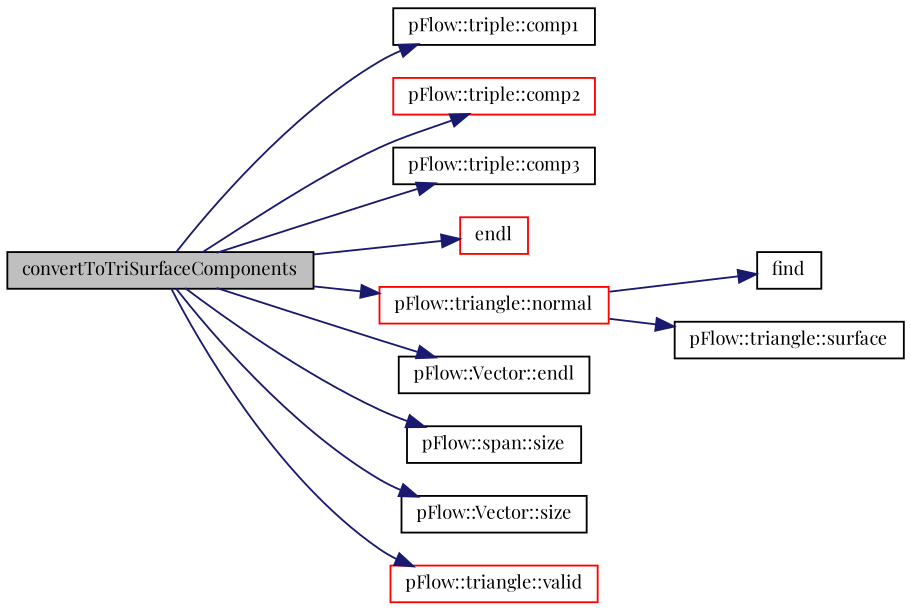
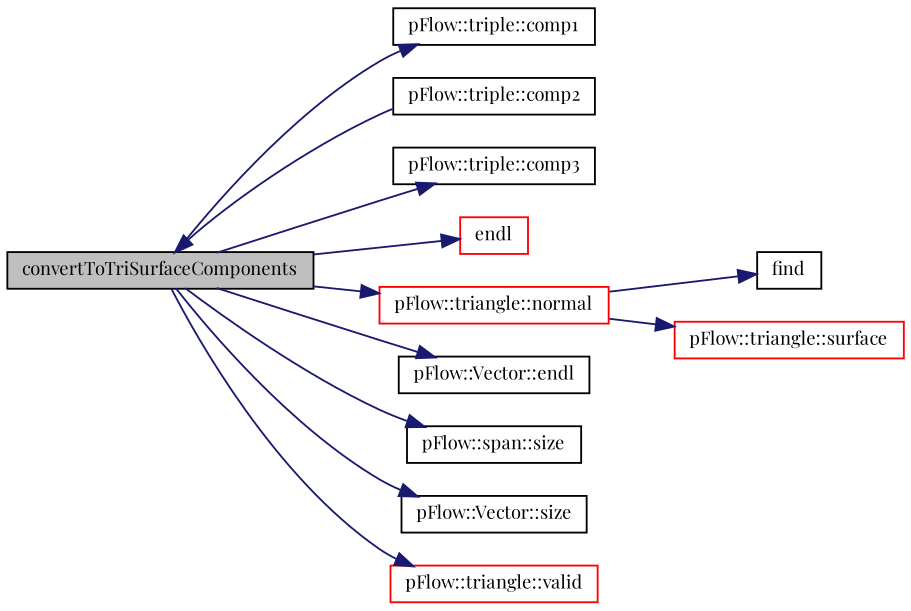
(494, 96) -> (494, 96)
(322, 178) -> (286, 167)
(789, 340) -> (789, 340)
